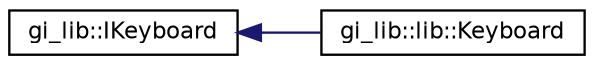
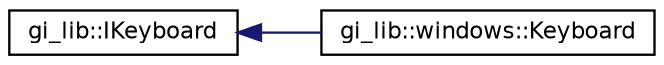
(453, 33) -> (488, 33)
